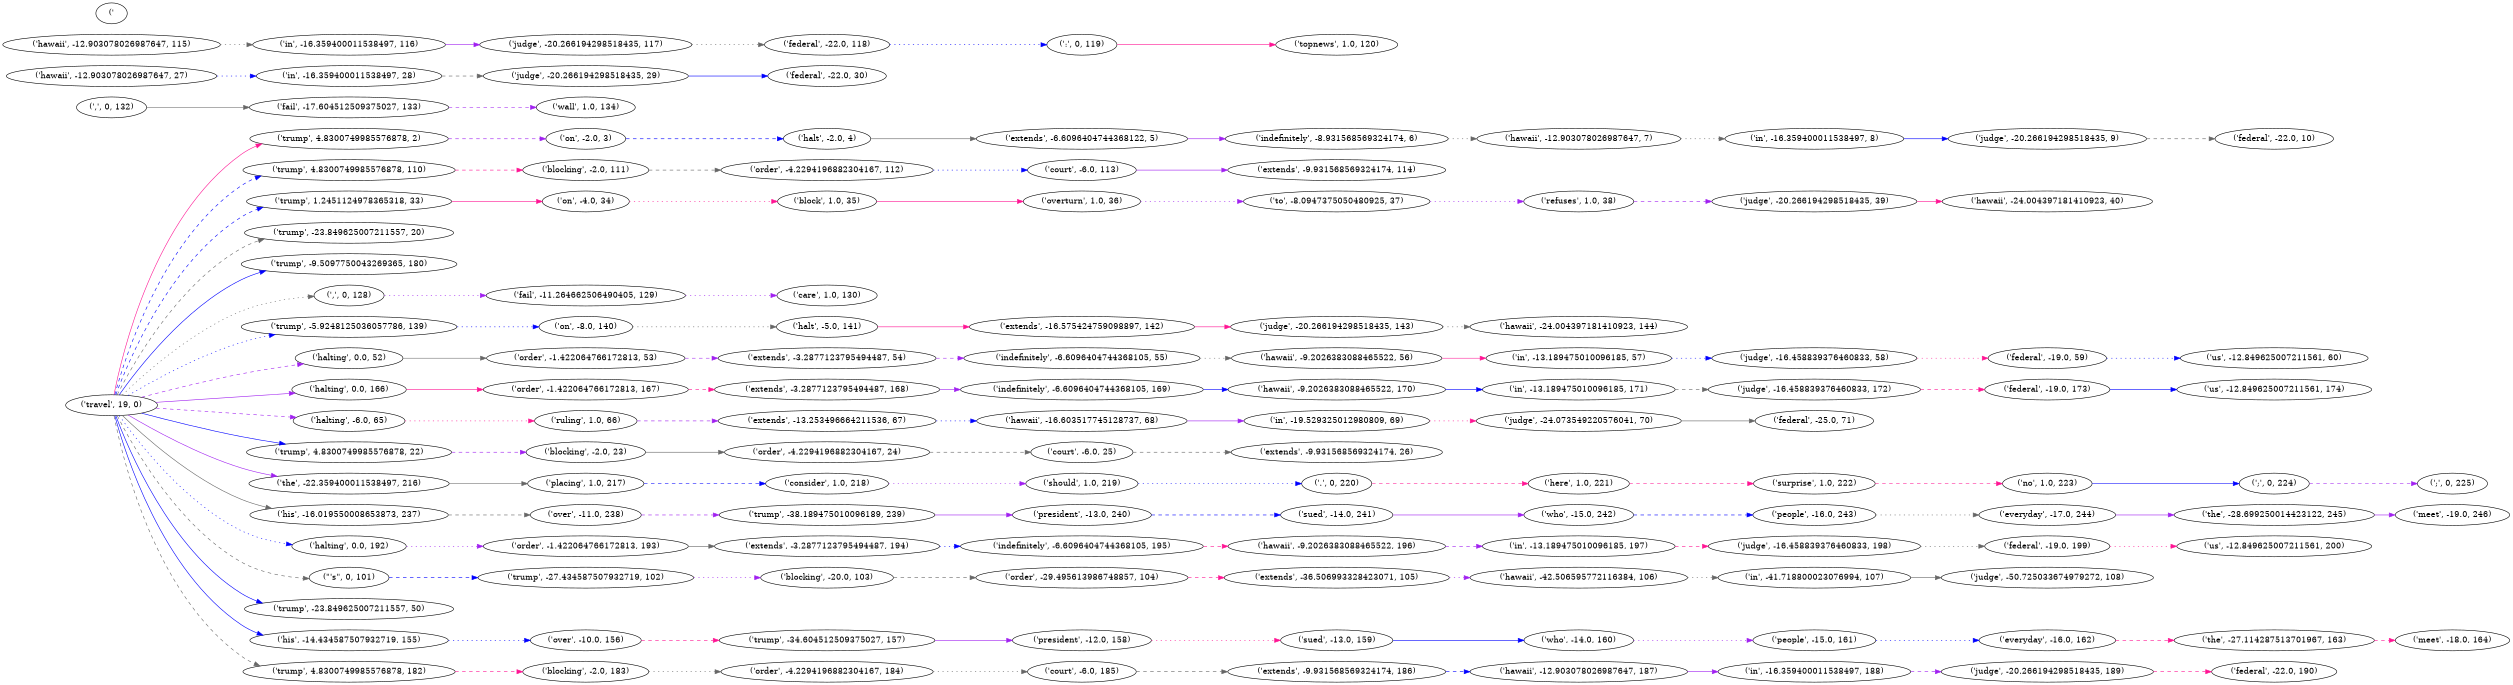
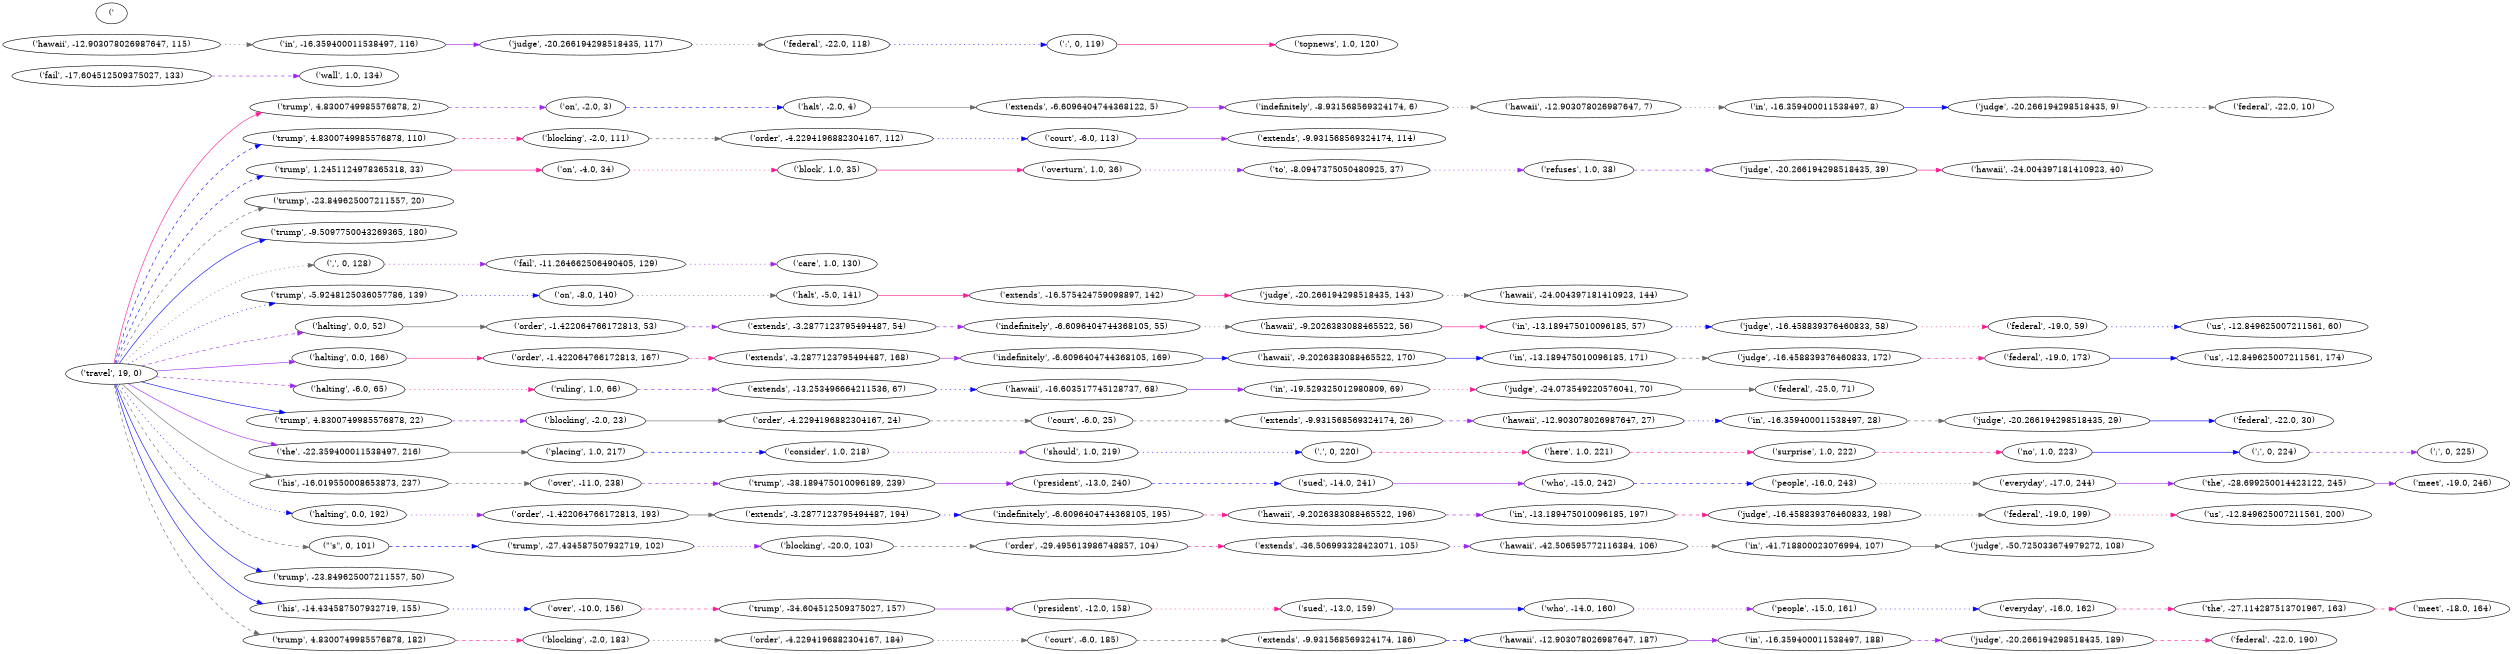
(112, 107) -> none
none -> (1455, 421)
